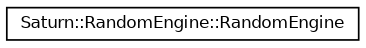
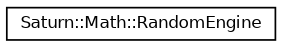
(183, 24) -> (141, 24)
